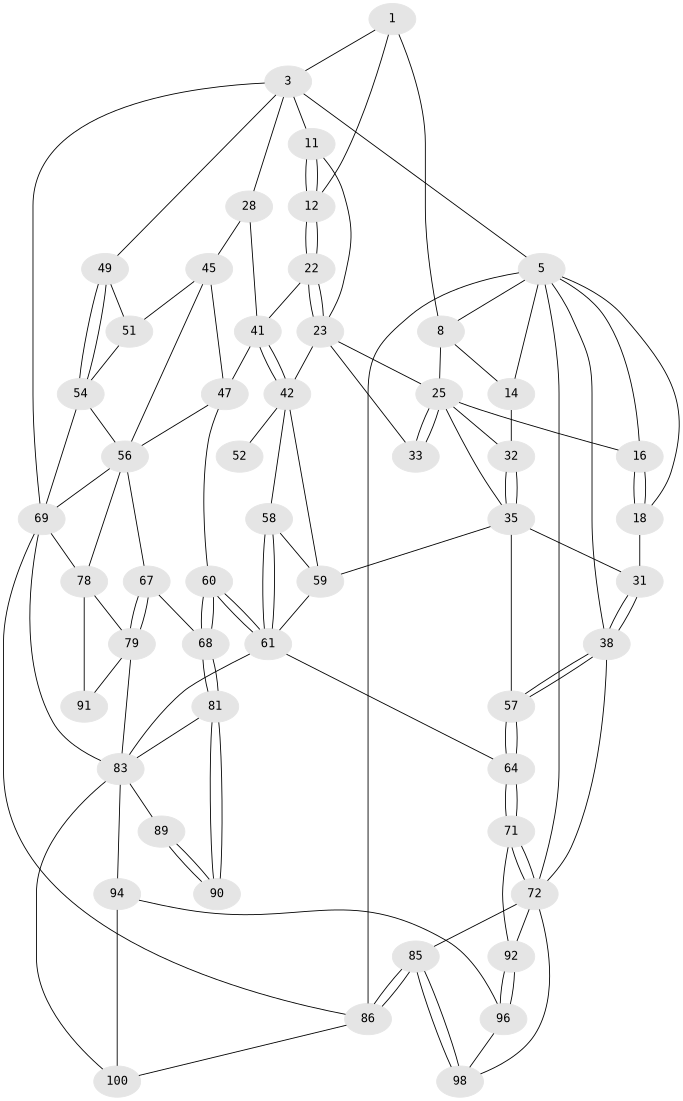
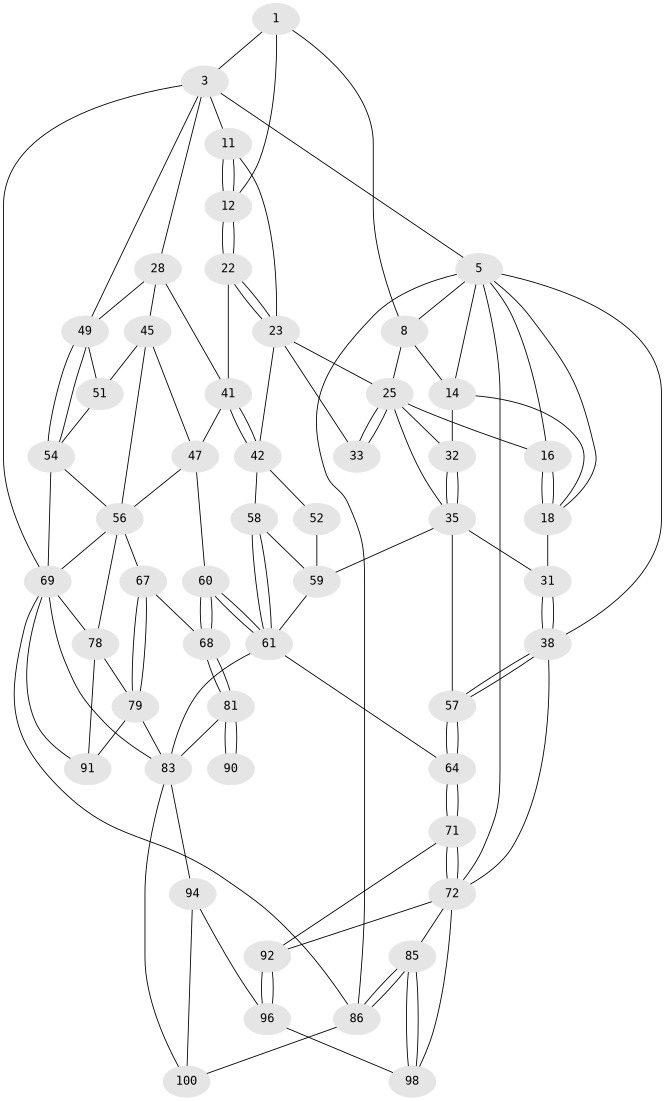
none -> (122, 300)
none -> (564, 425)
(304, 488) -> (317, 550)
none -> (27, 685)
(161, 832) -> none
